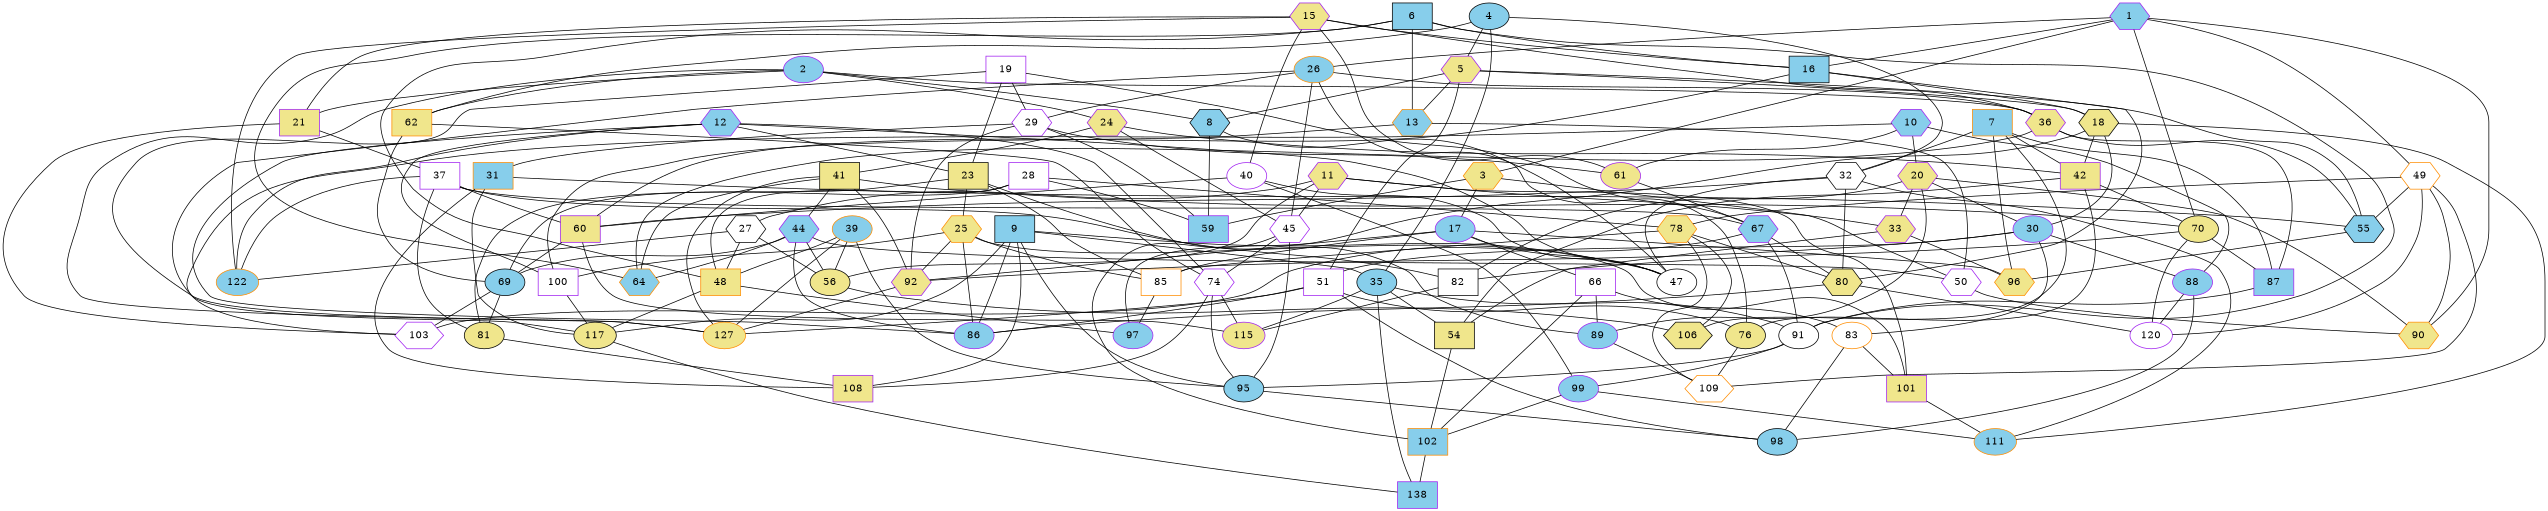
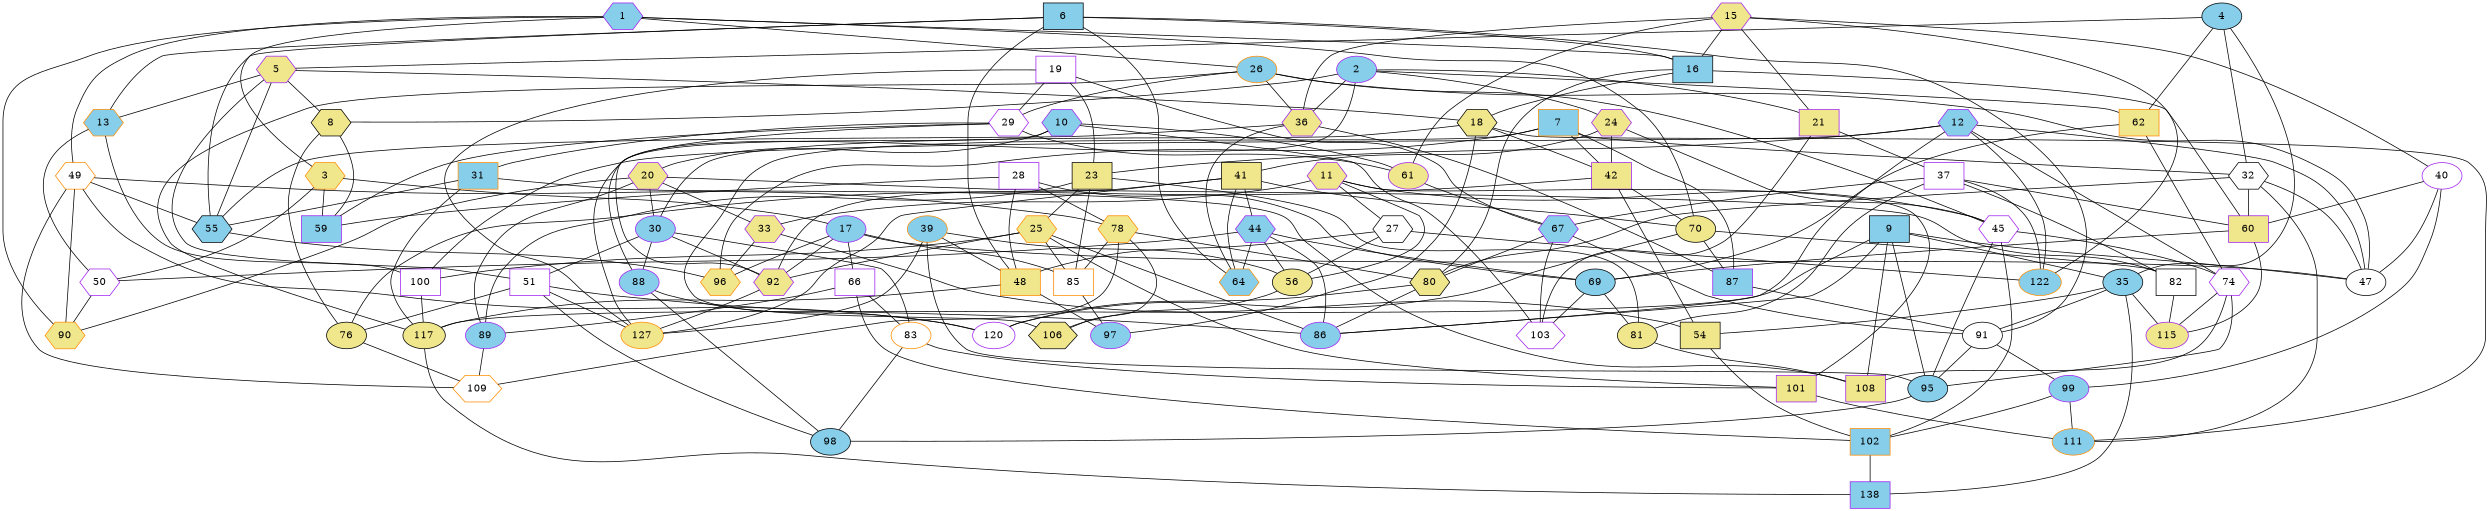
none -> (561, 35)
(1210, 123) -> (331, 123)
